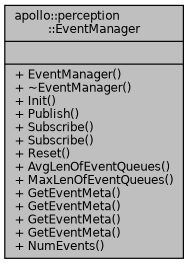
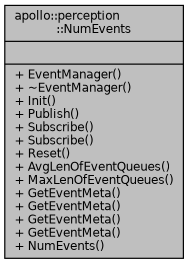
(94, 29) -> (94, 29)
